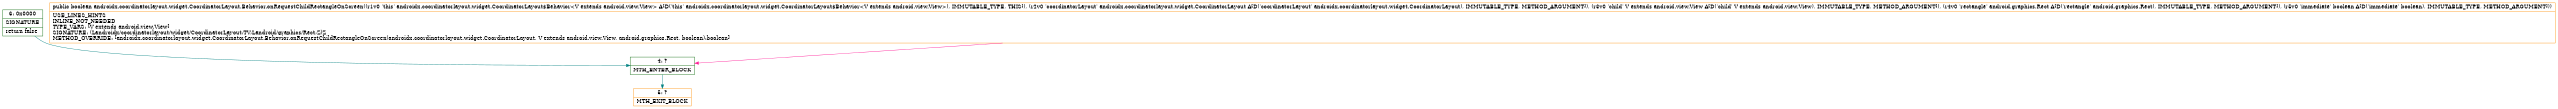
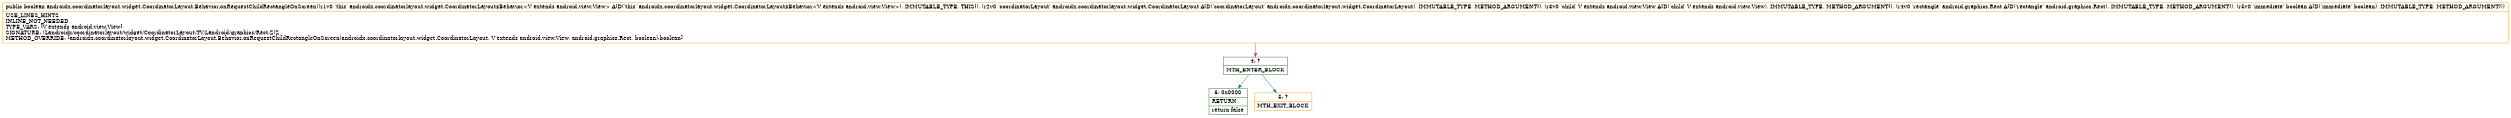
(23, 23) -> (1224, 101)
(329, 63) -> (1245, 80)
